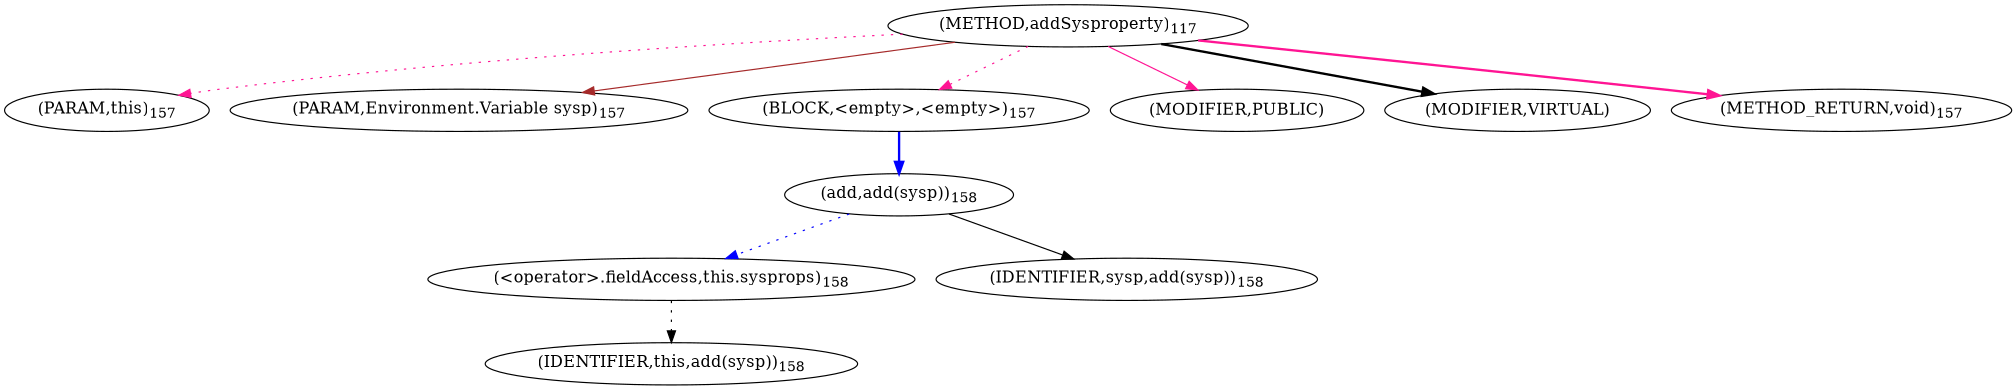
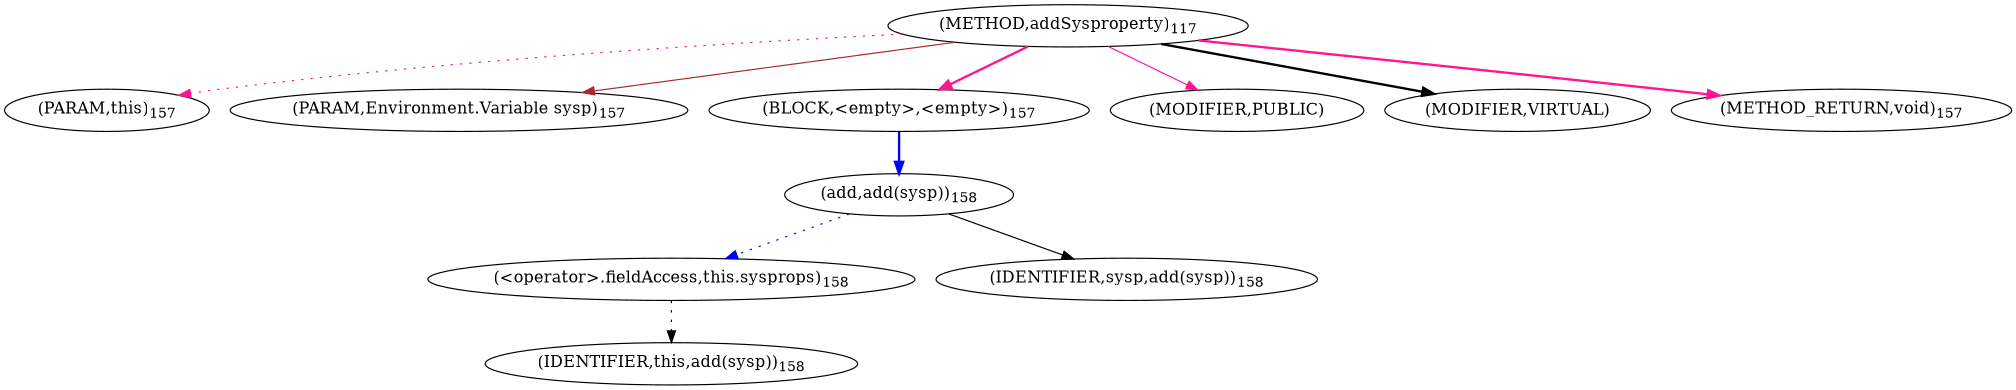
(989, 65) -> (989, 65)
